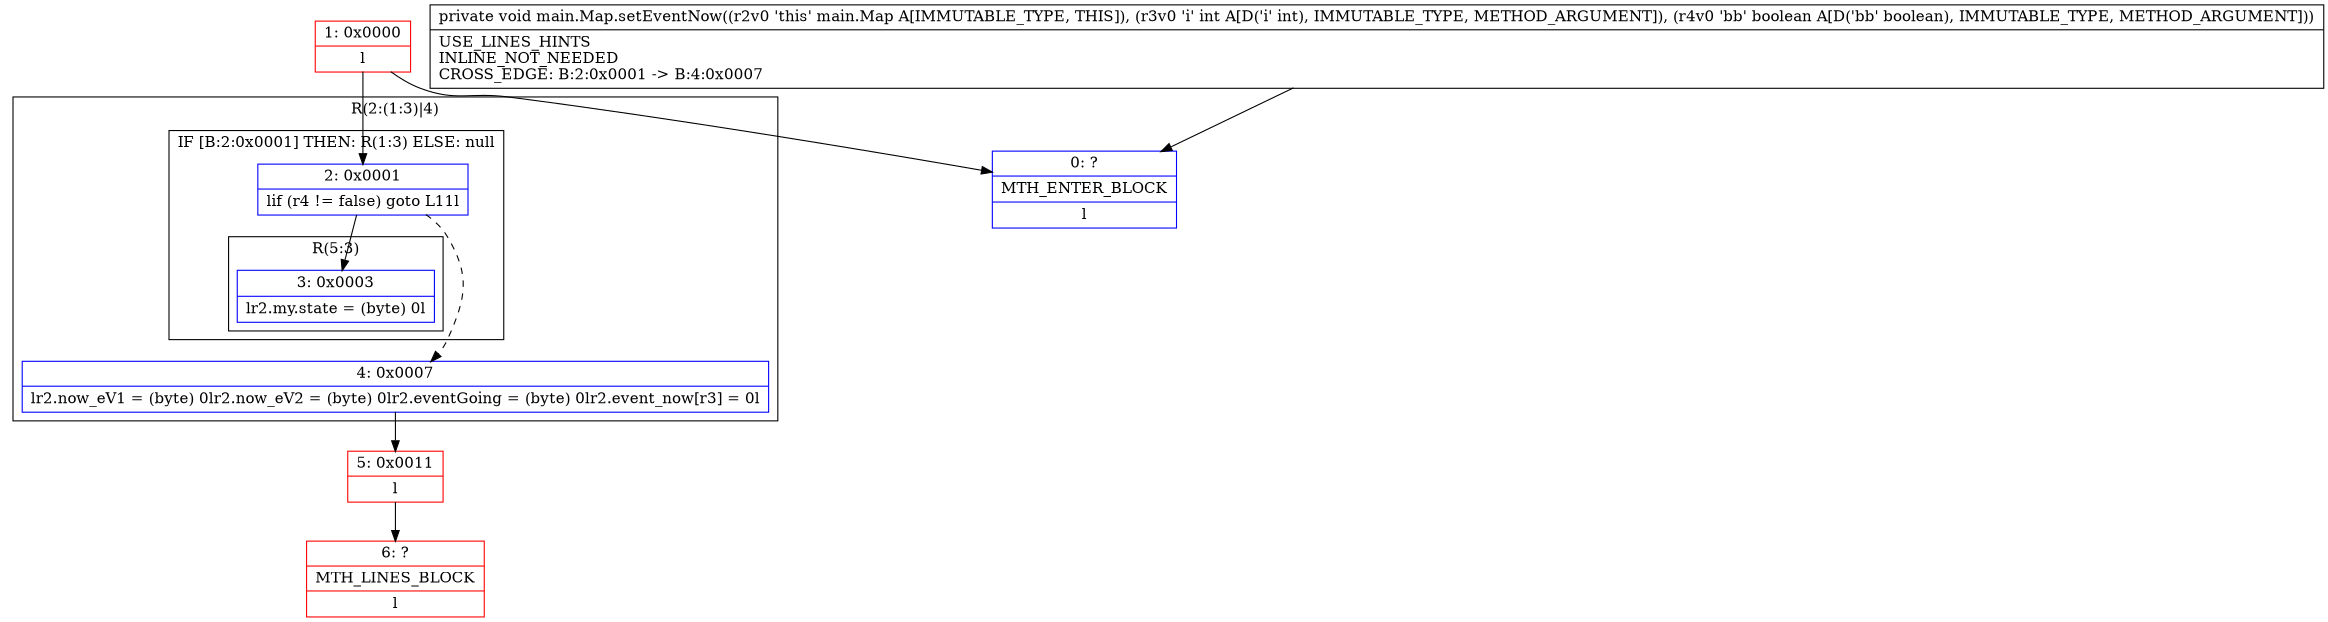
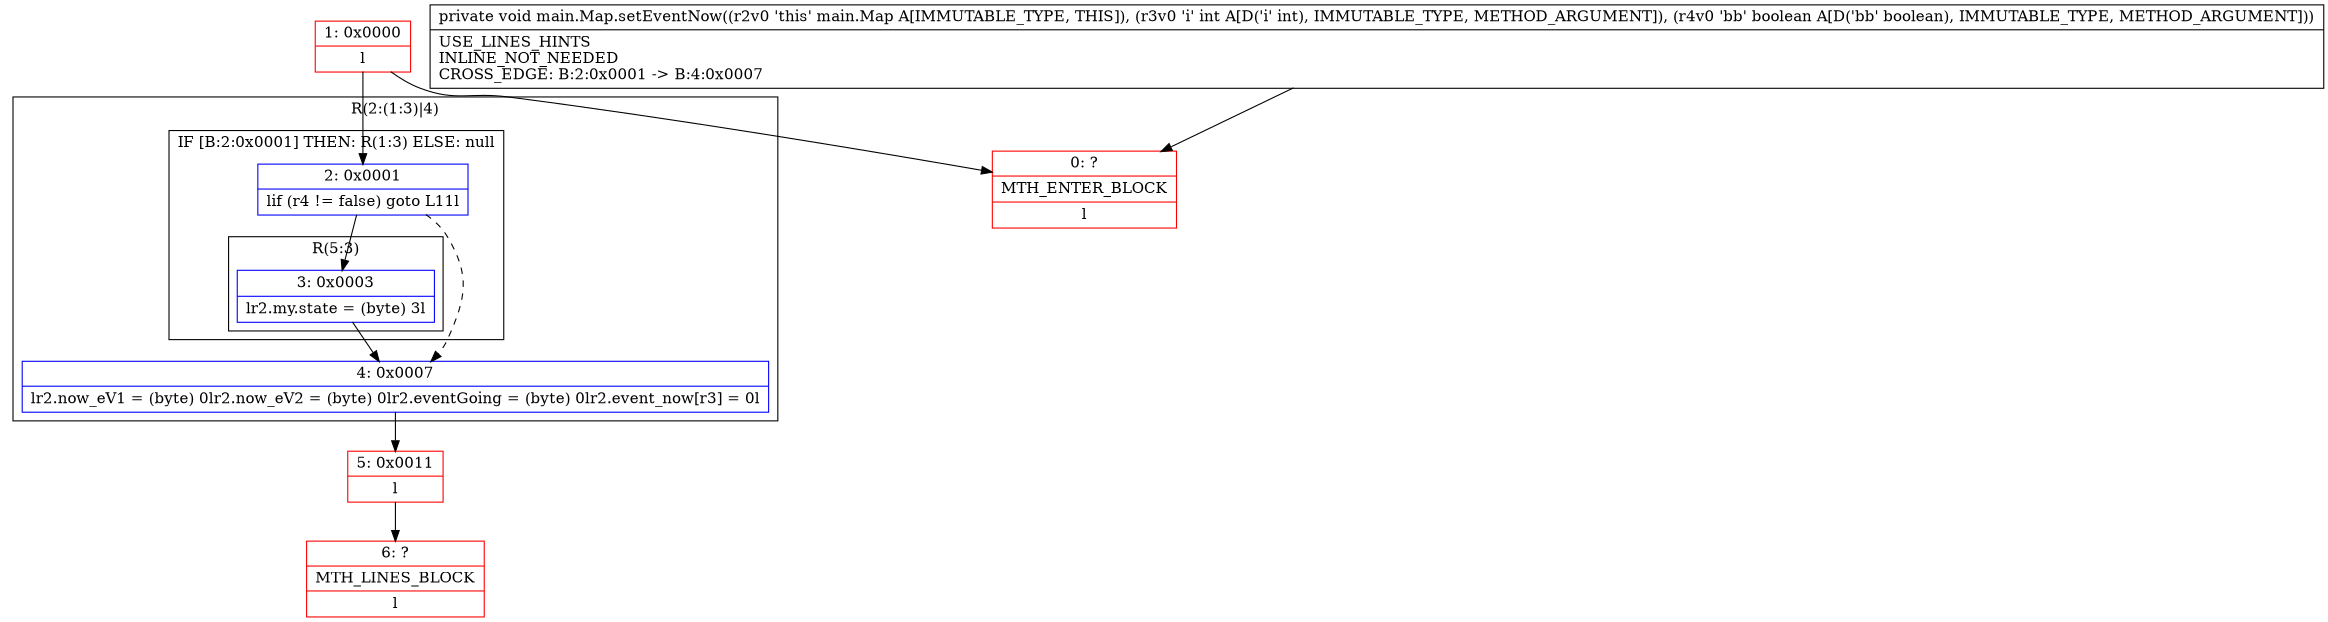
(1084, 190) -> (1084, 190)
(336, 309) -> (336, 309)
none -> (363, 337)
